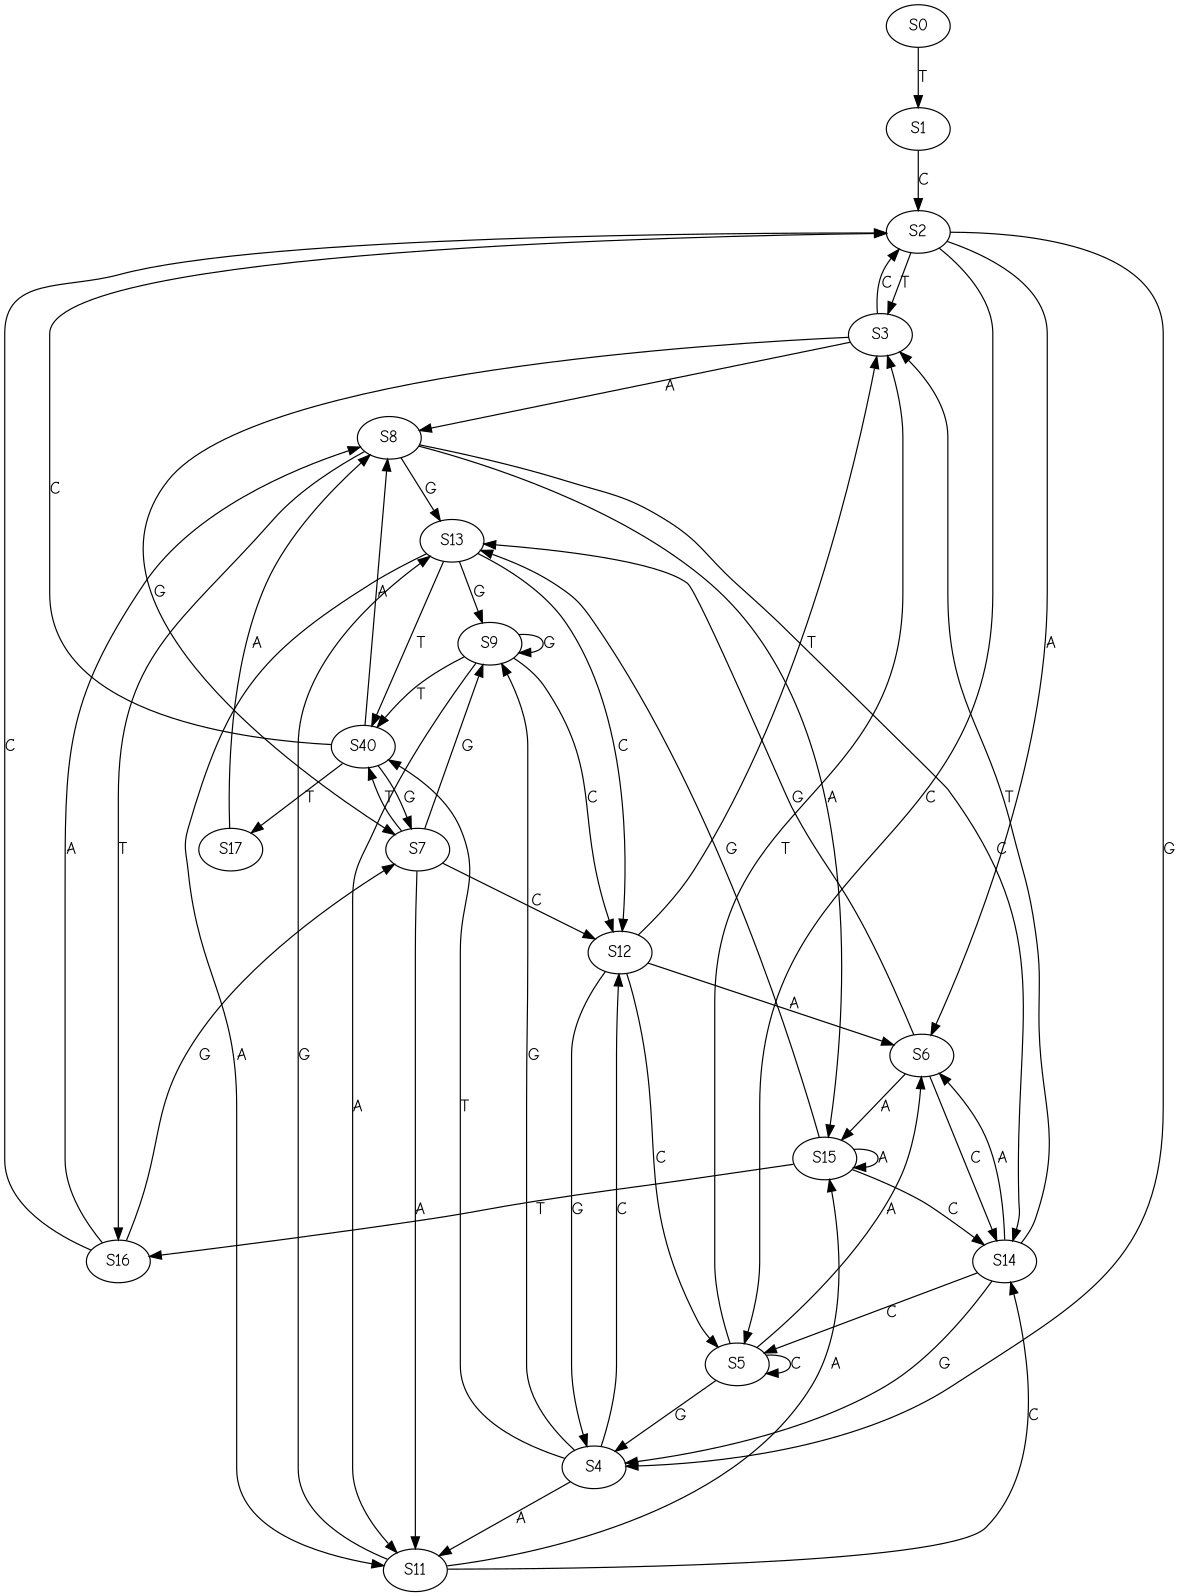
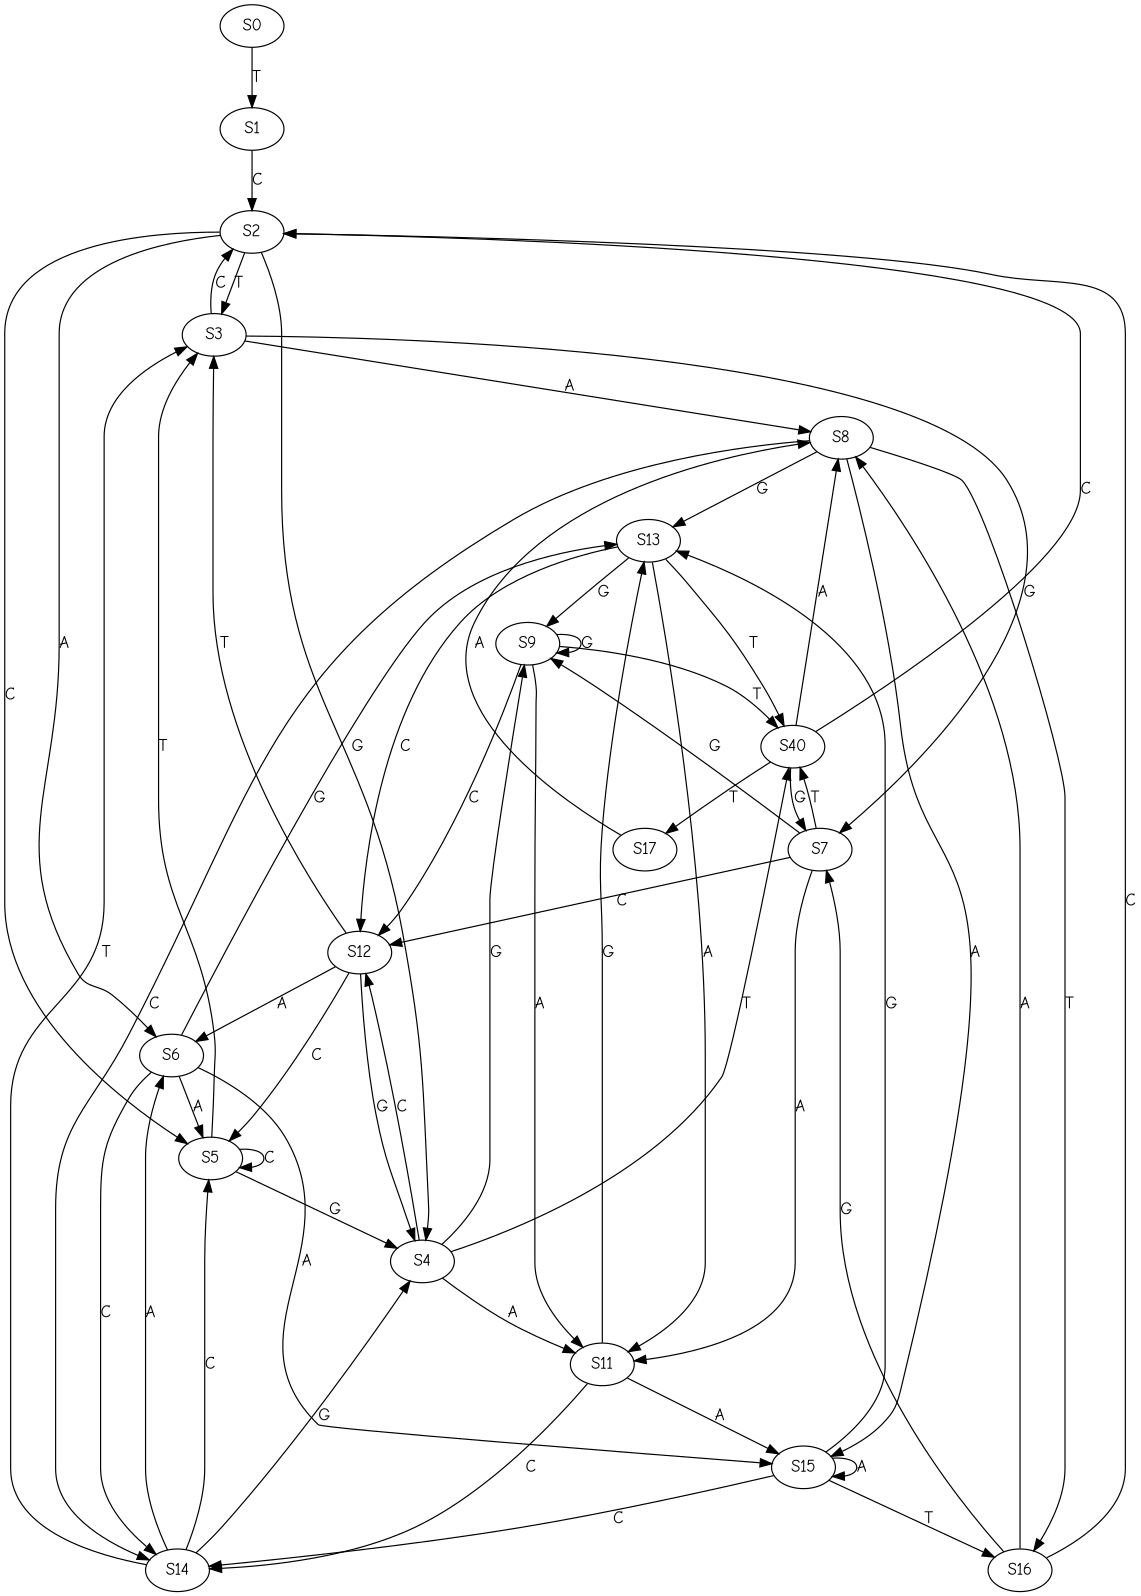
(866, 1234) -> (189, 1101)
